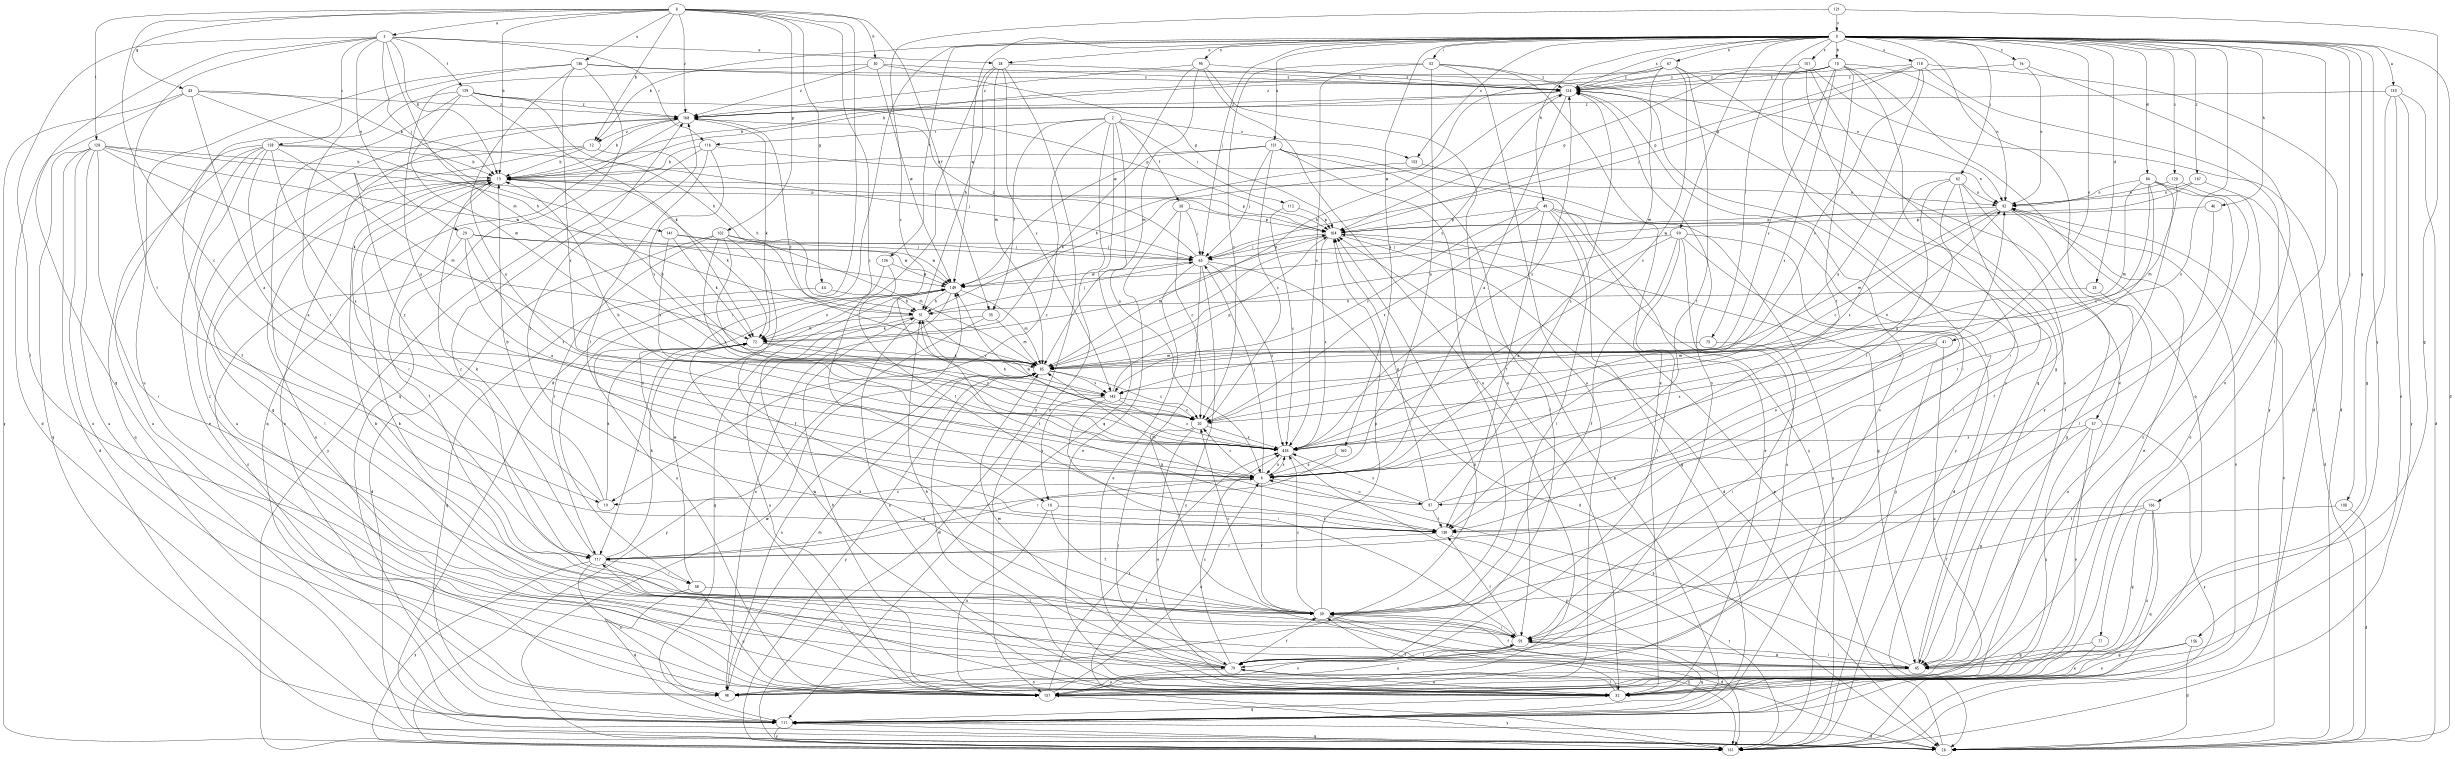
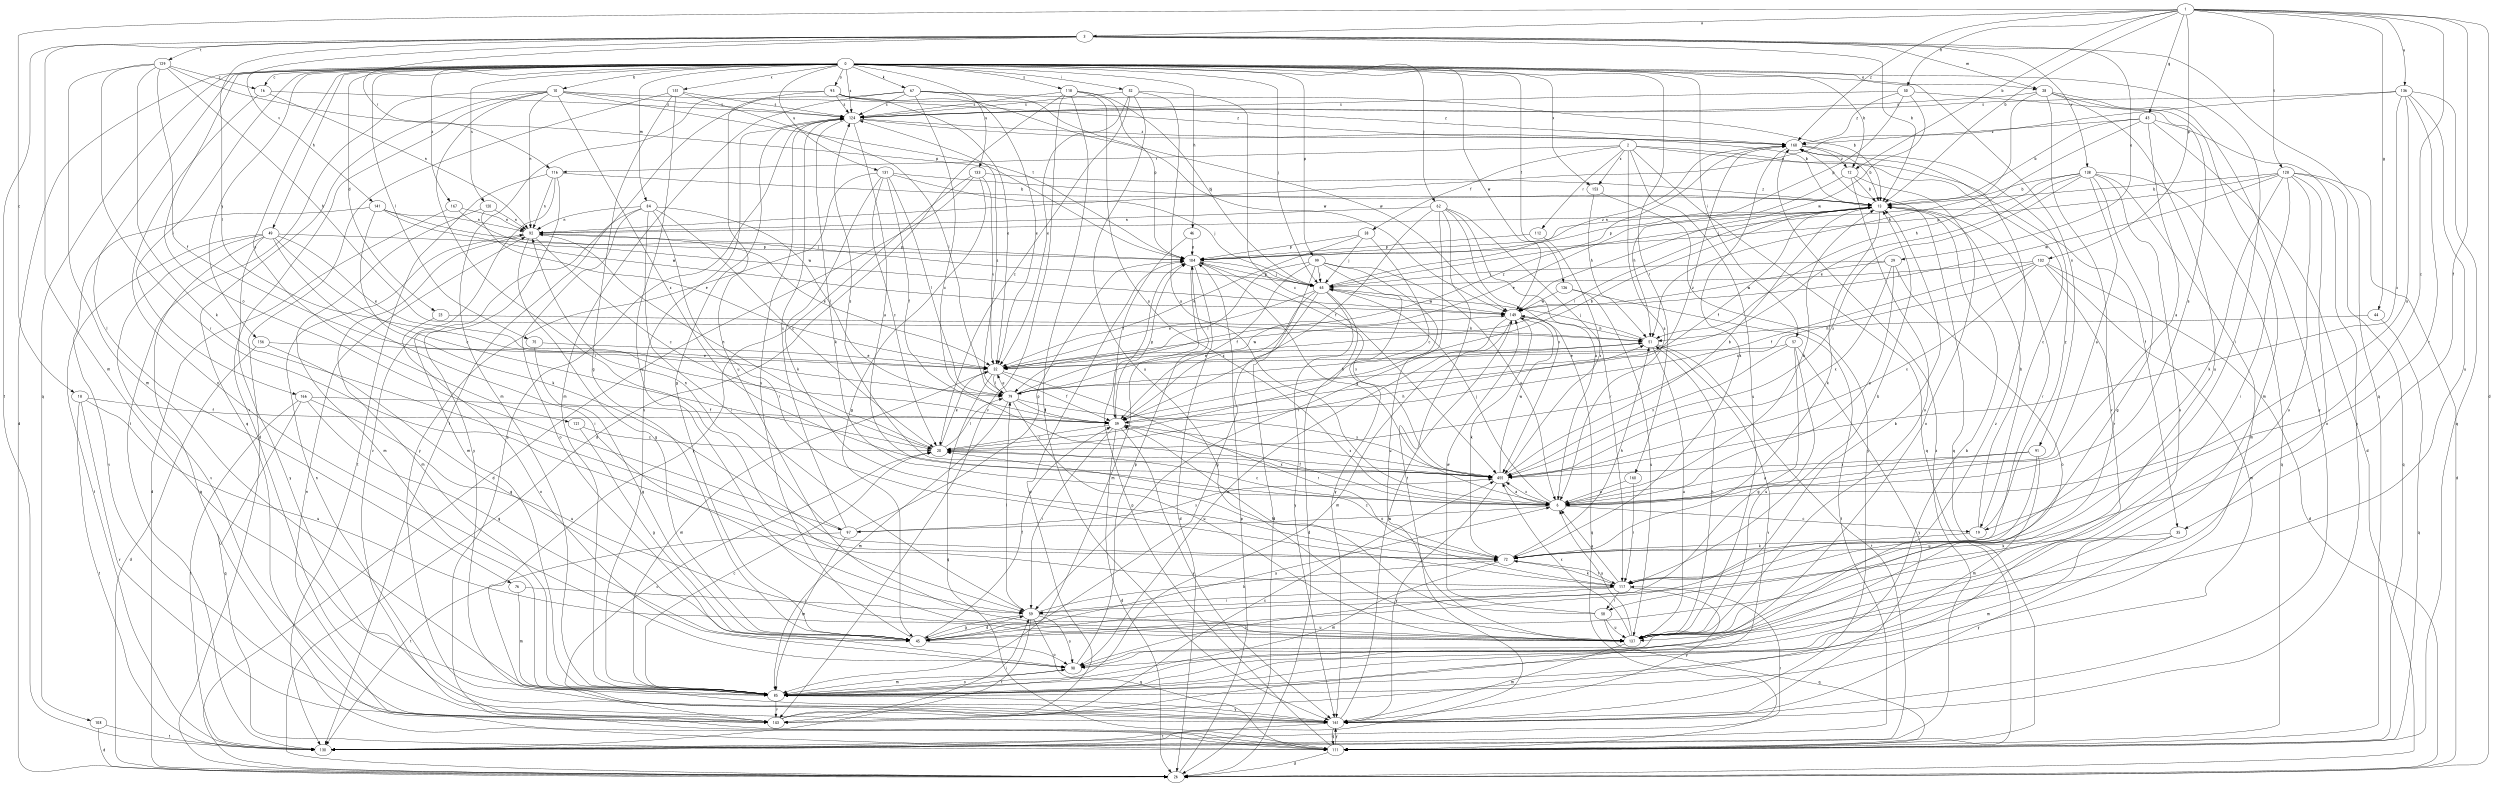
(677, 9) -> (2186, 9)
(1837, 21) -> (322, 100)
(760, 50) -> (1968, 64)
(1584, 102) -> (1427, 180)
(574, 106) -> (207, 76)
(412, 132) -> (279, 118)
(1565, 145) -> (1033, 172)
none -> (452, 218)
(1390, 247) -> (1650, 274)
(827, 315) -> (1472, 437)
(1385, 315) -> (468, 342)
(1758, 321) -> (1369, 392)
(834, 322) -> (1607, 481)
(1263, 340) -> (1213, 357)
(1708, 342) -> (517, 587)
(1944, 342) -> (2037, 451)
(956, 356) -> (1334, 628)
none -> (1606, 369)
(2401, 397) -> (993, 274)
none -> (1772, 407)
(2045, 410) -> (732, 410)
(1045, 426) -> (334, 708)
(714, 482) -> (1760, 680)
(1661, 607) -> (831, 746)
(2100, 641) -> (534, 342)
(1829, 655) -> (987, 628)
(1329, 672) -> (1330, 630)
(1508, 723) -> (1513, 682)
